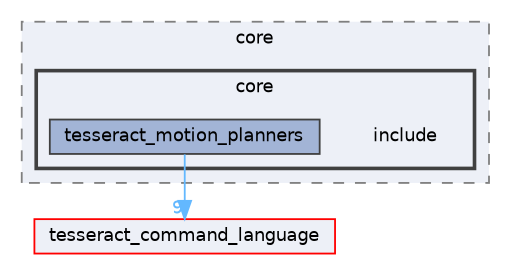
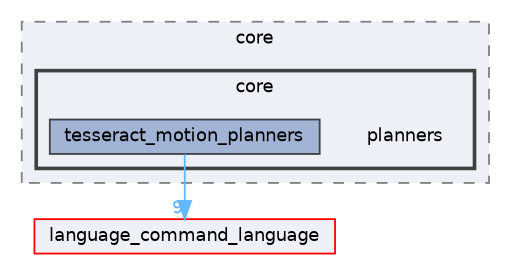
(406, 137) -> (406, 137)
(185, 236) -> (185, 236)
